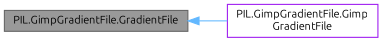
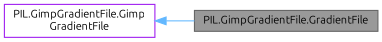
(213, 21) -> (180, 21)
